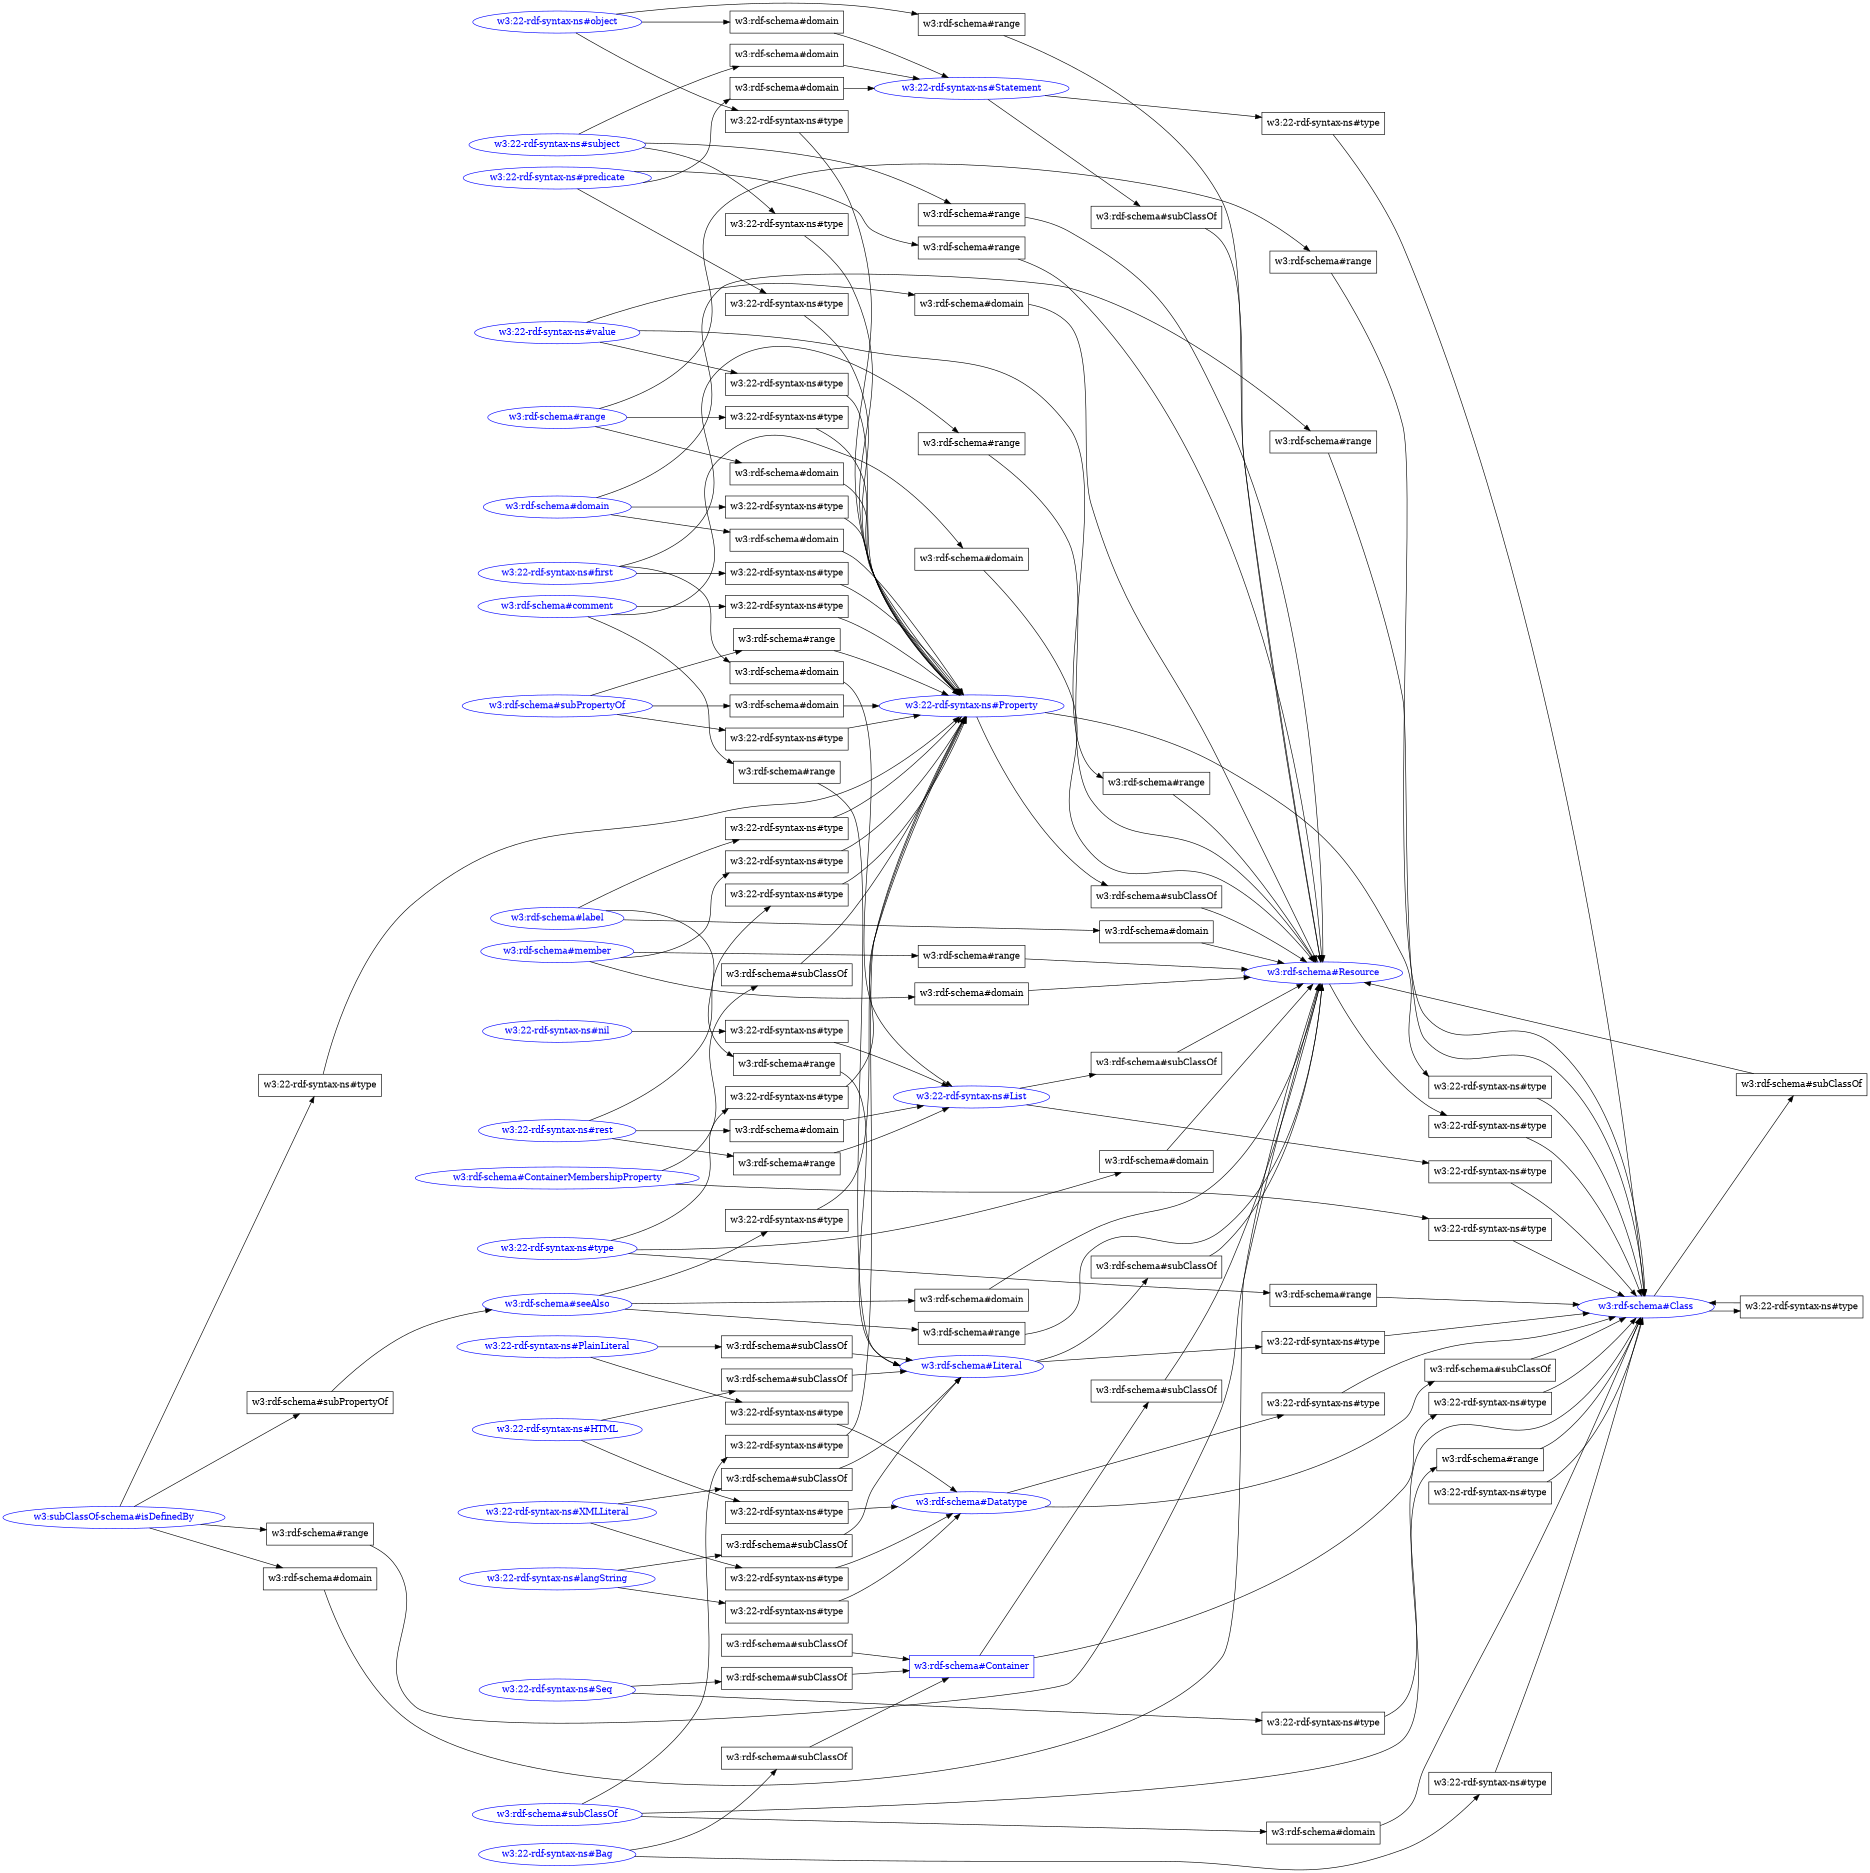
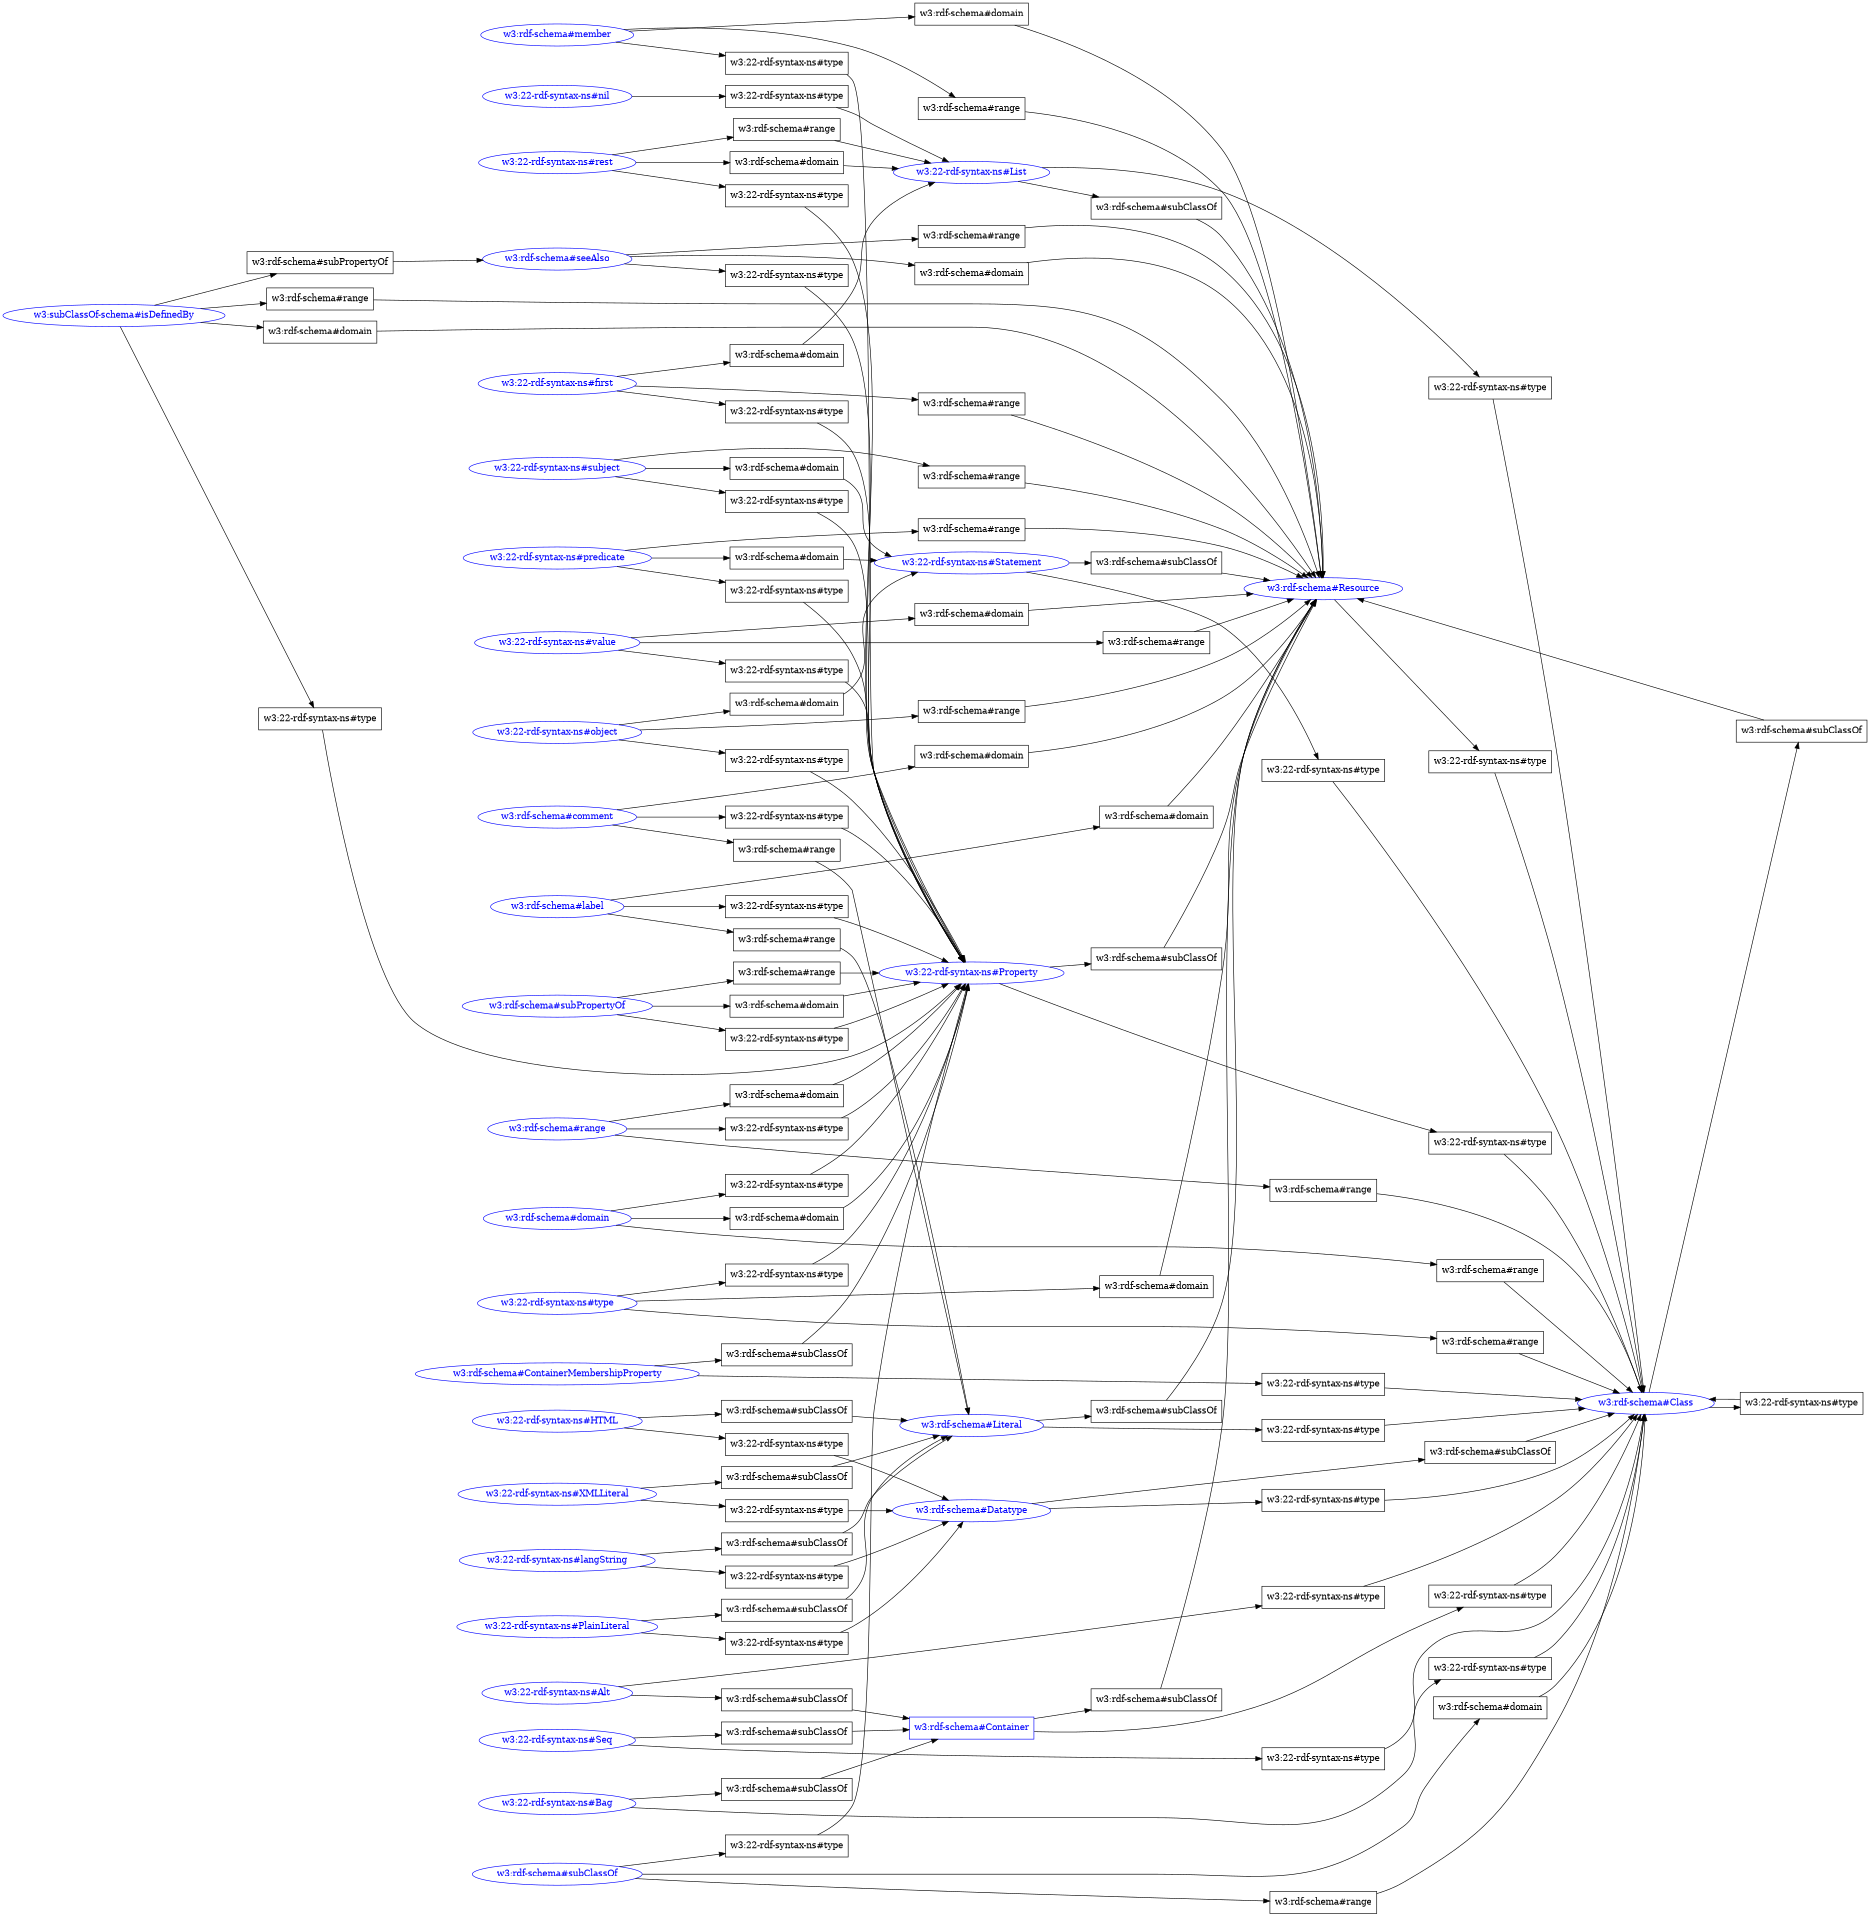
none -> (557, 1693)
